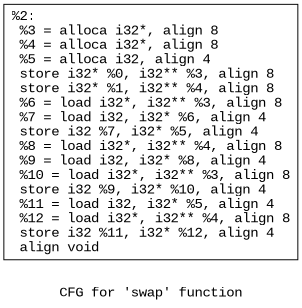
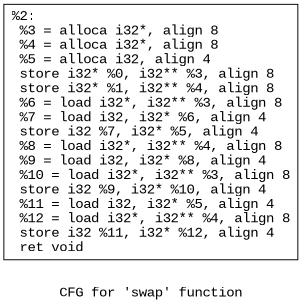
(55, 247) -> (48, 247)
